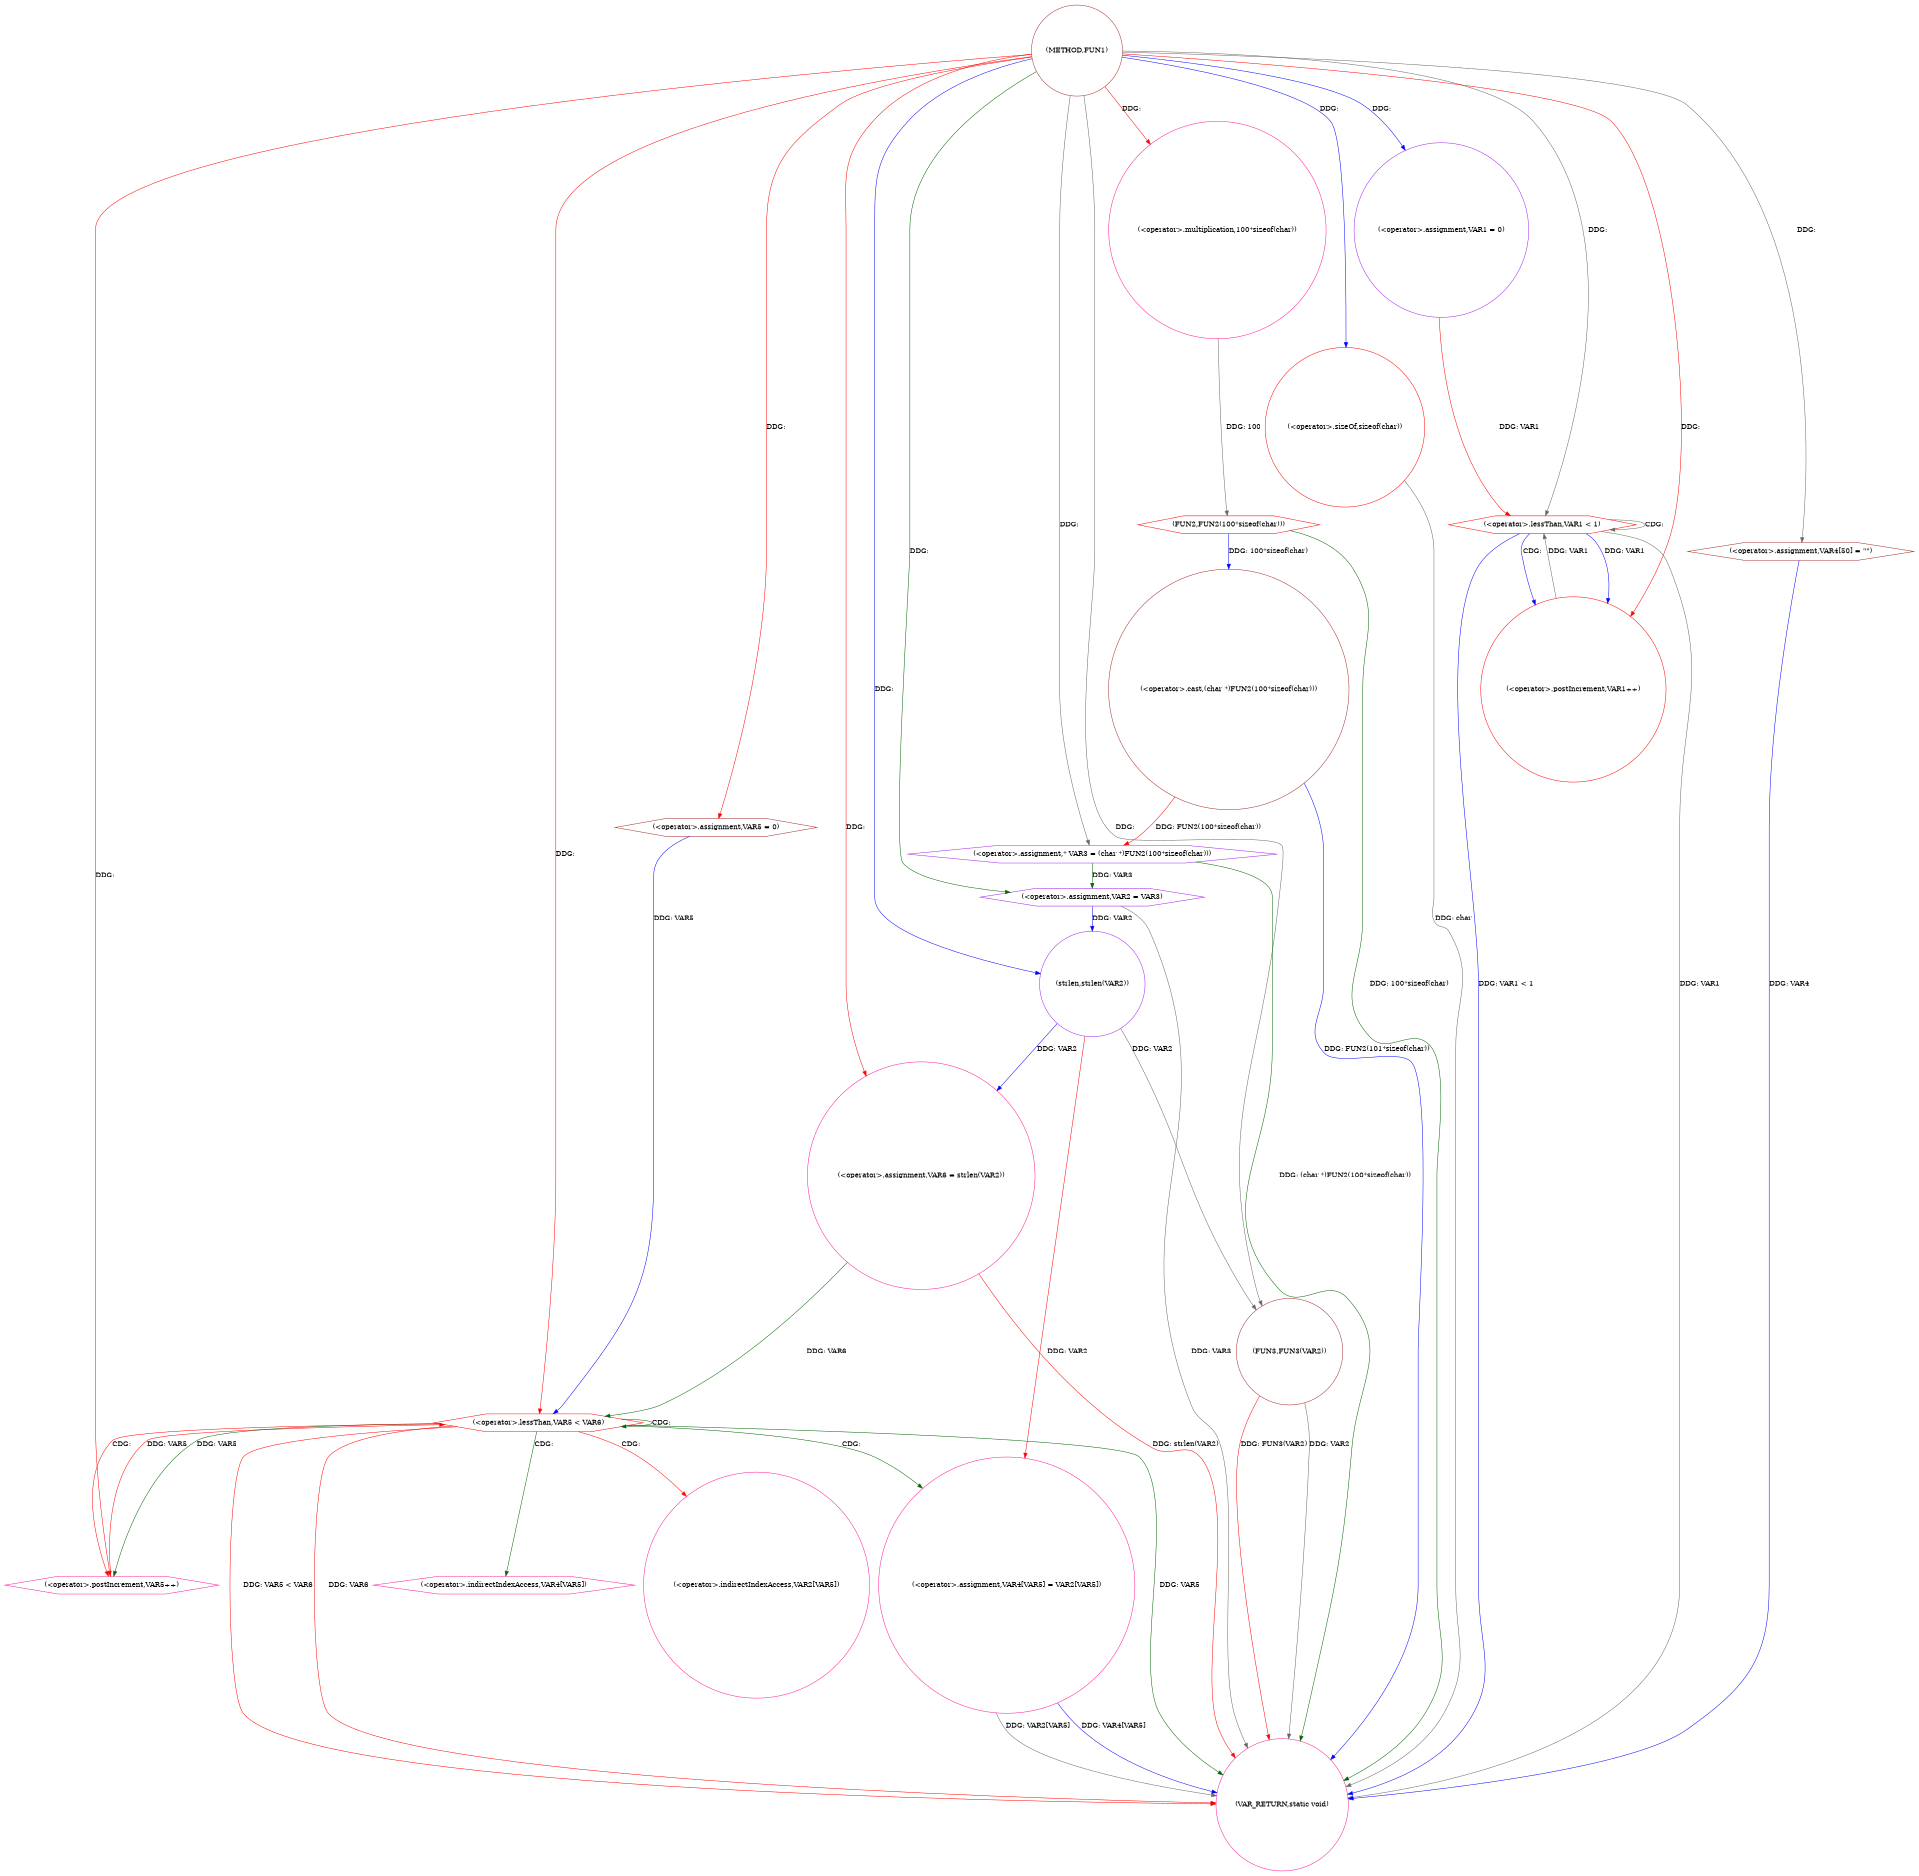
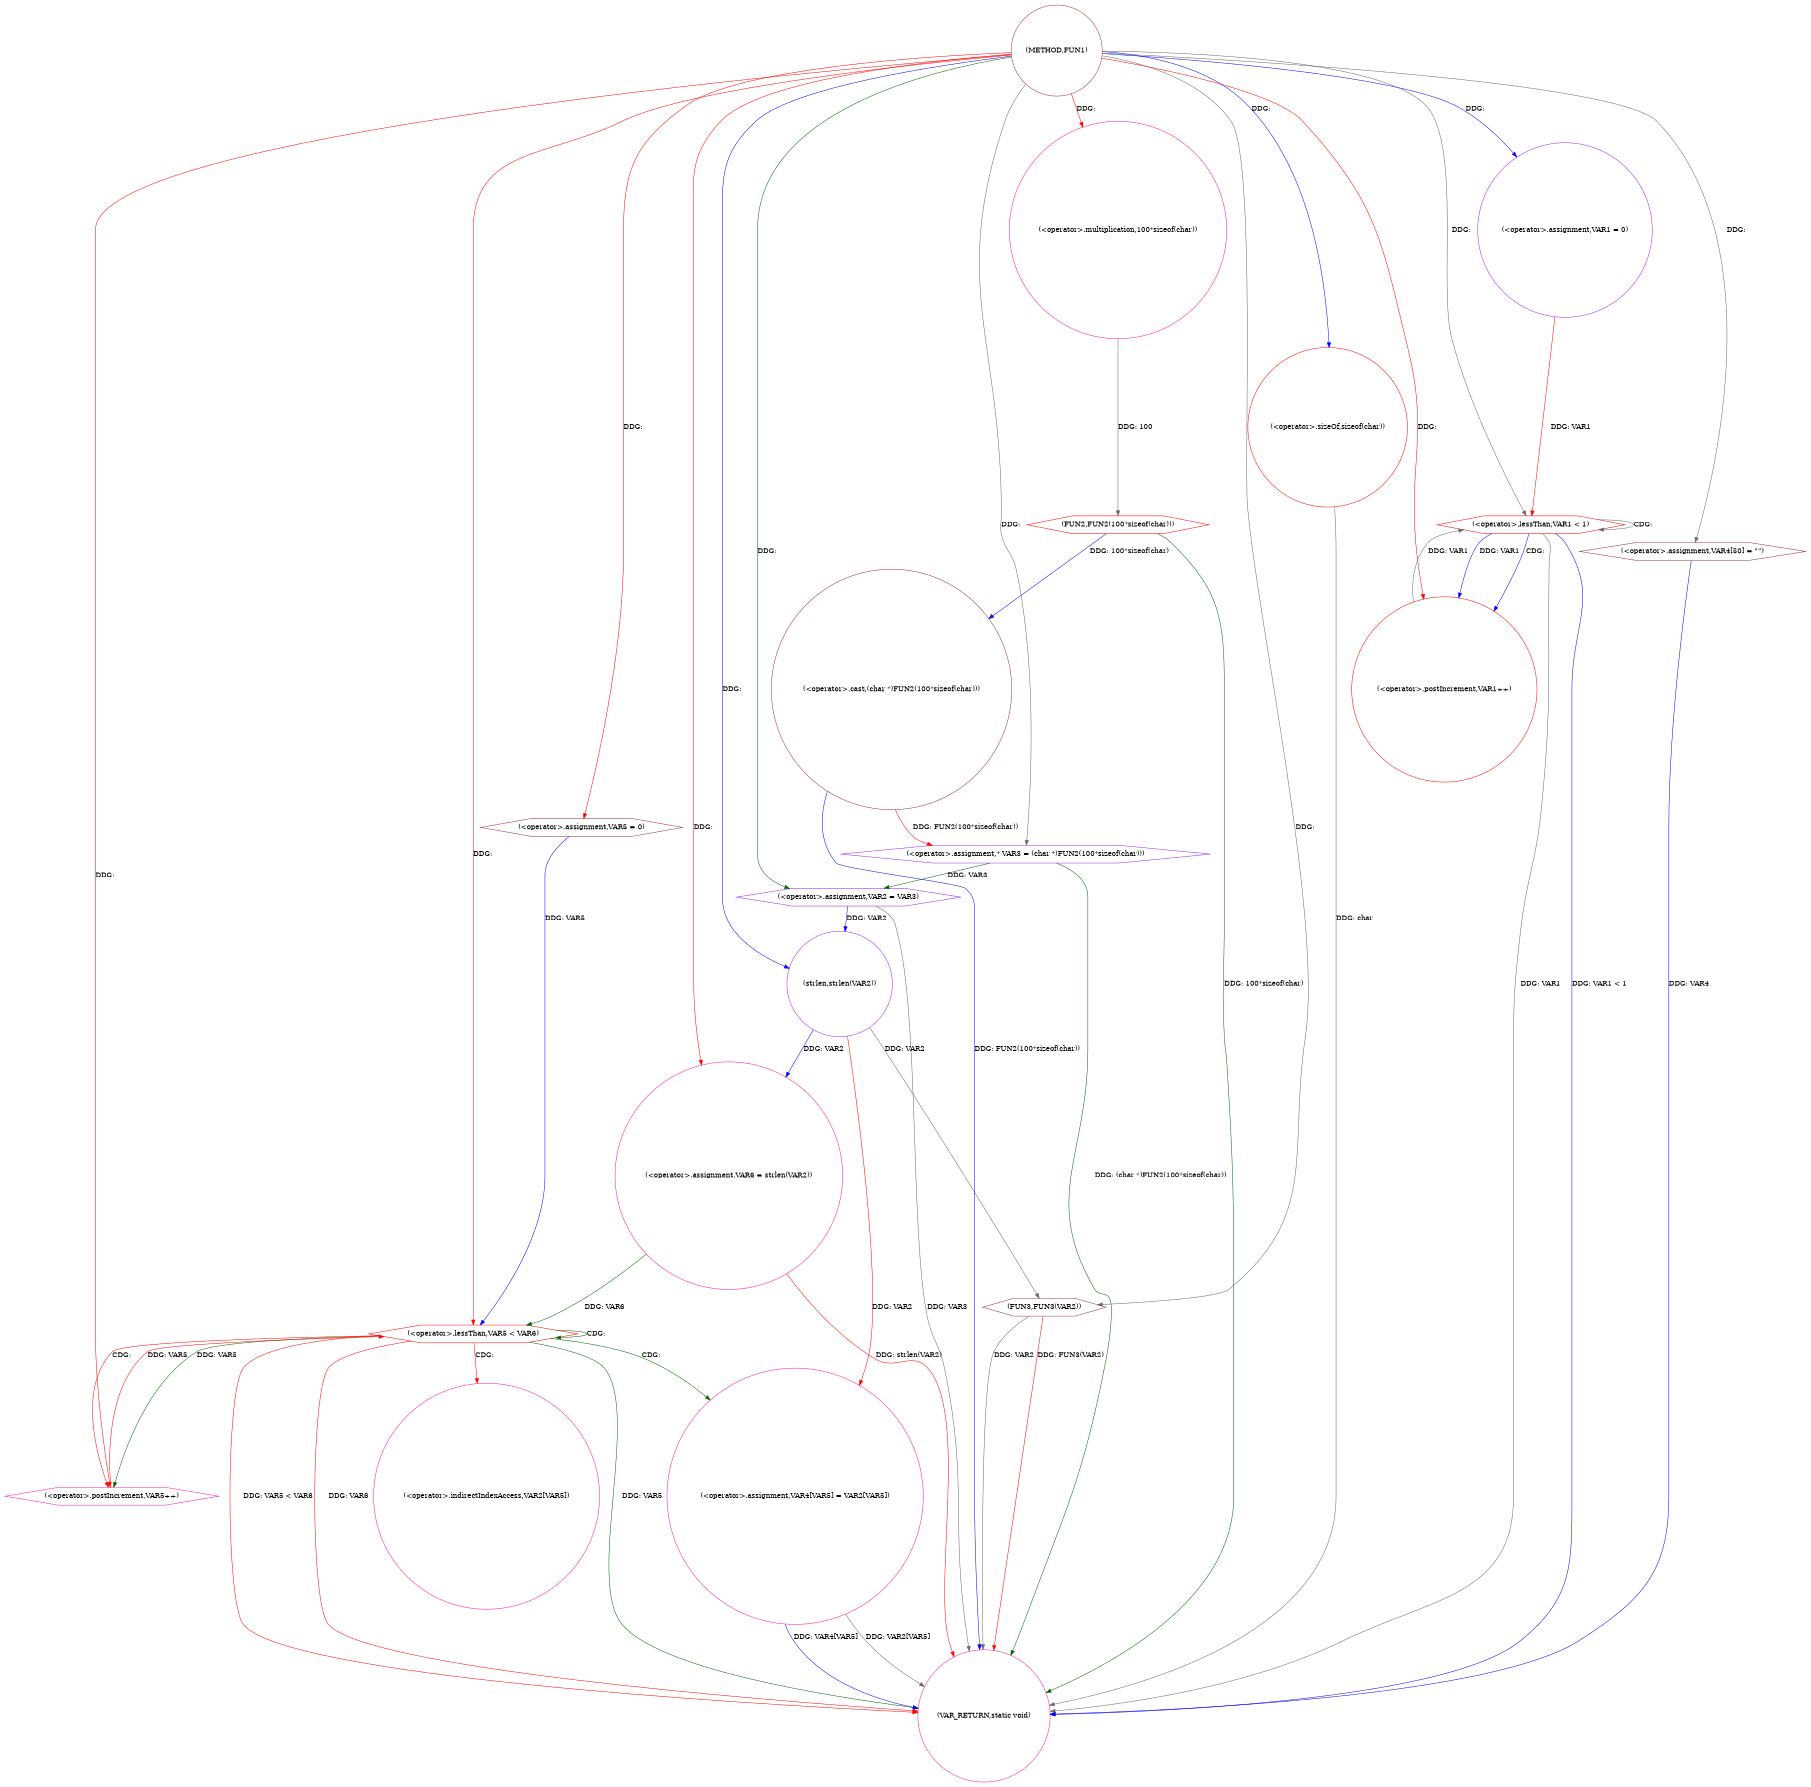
(1377, 1049) -> (1028, 1049)
(1290, 1352) -> (1044, 1307)
(504, 1585) -> none
